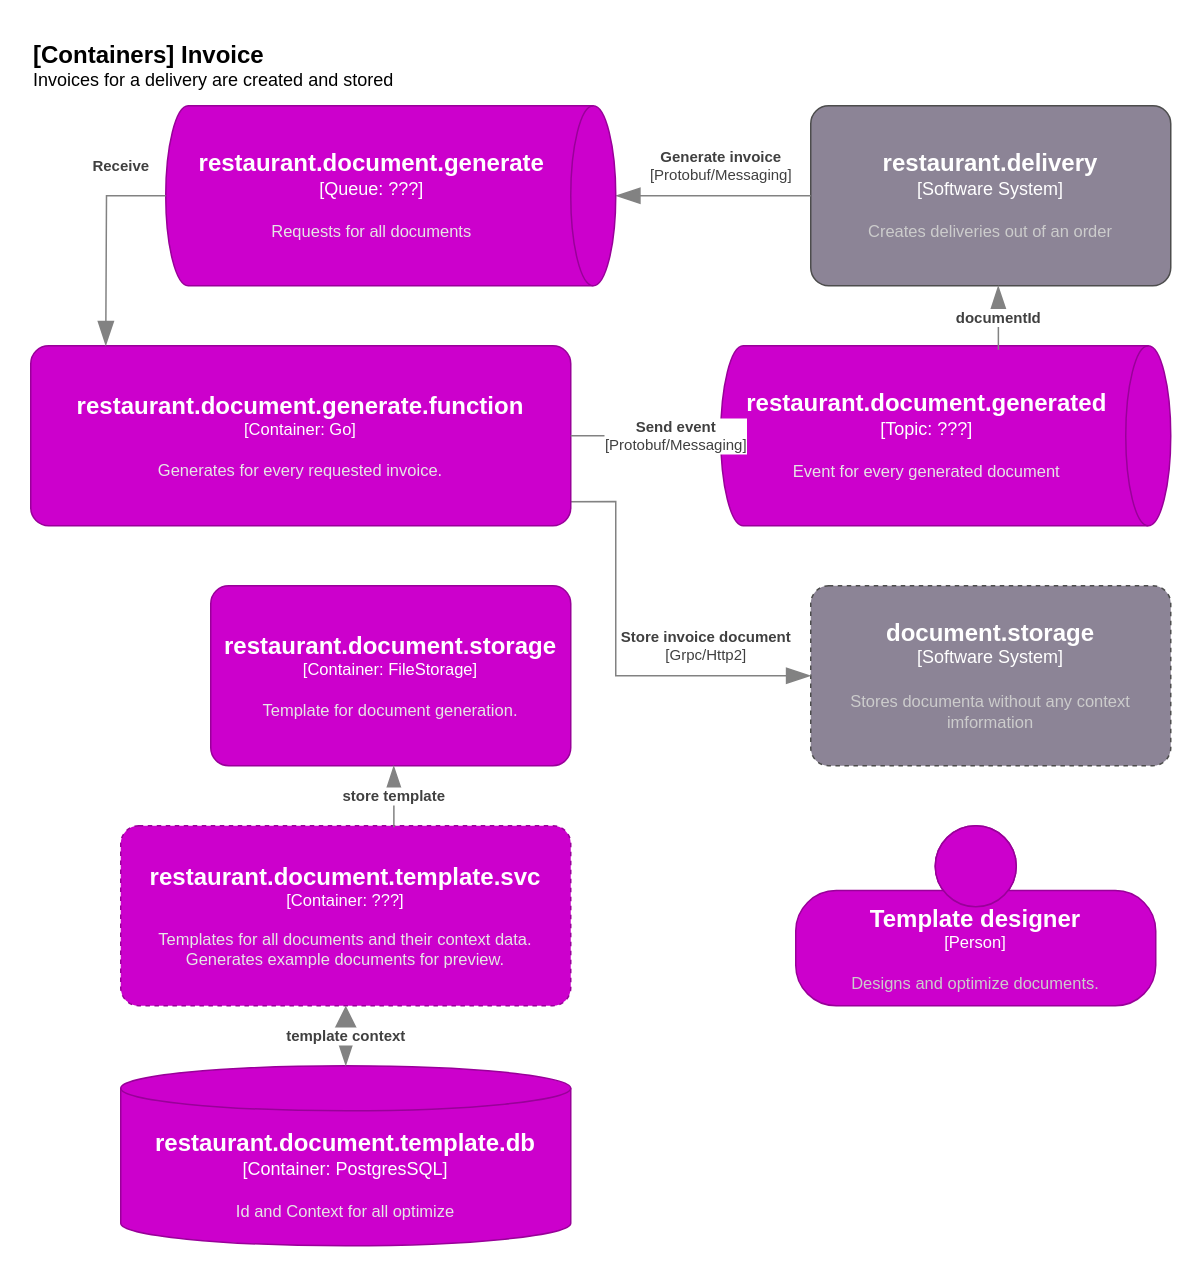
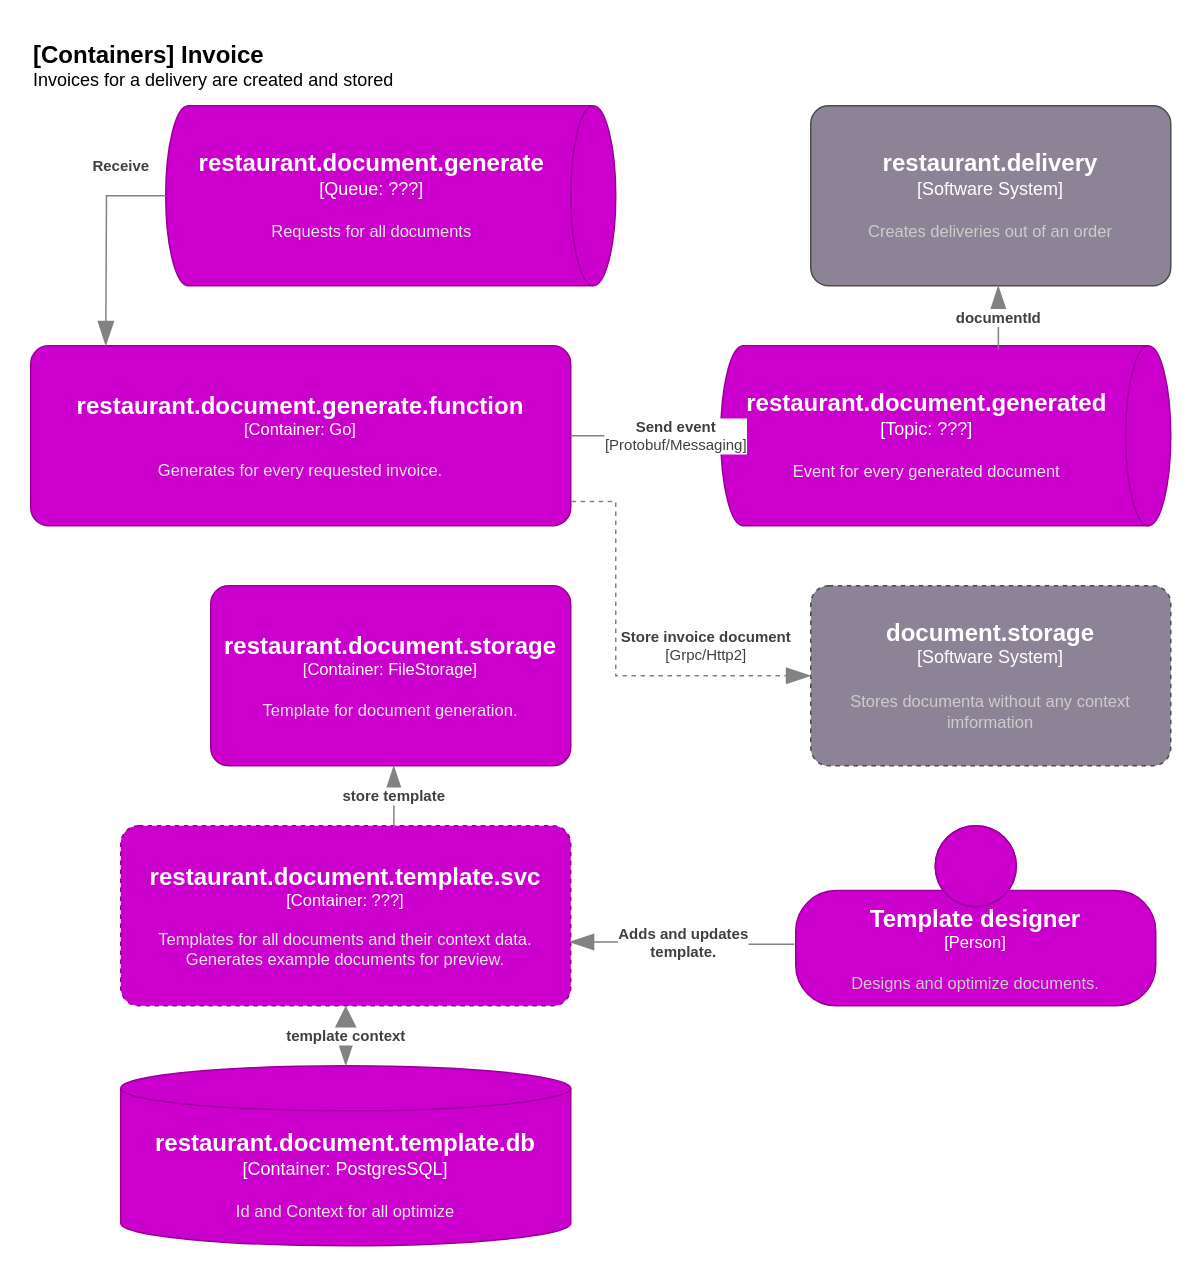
(725, 196) -> none
(616, 652) -> (616, 652)
none -> (771, 944)
